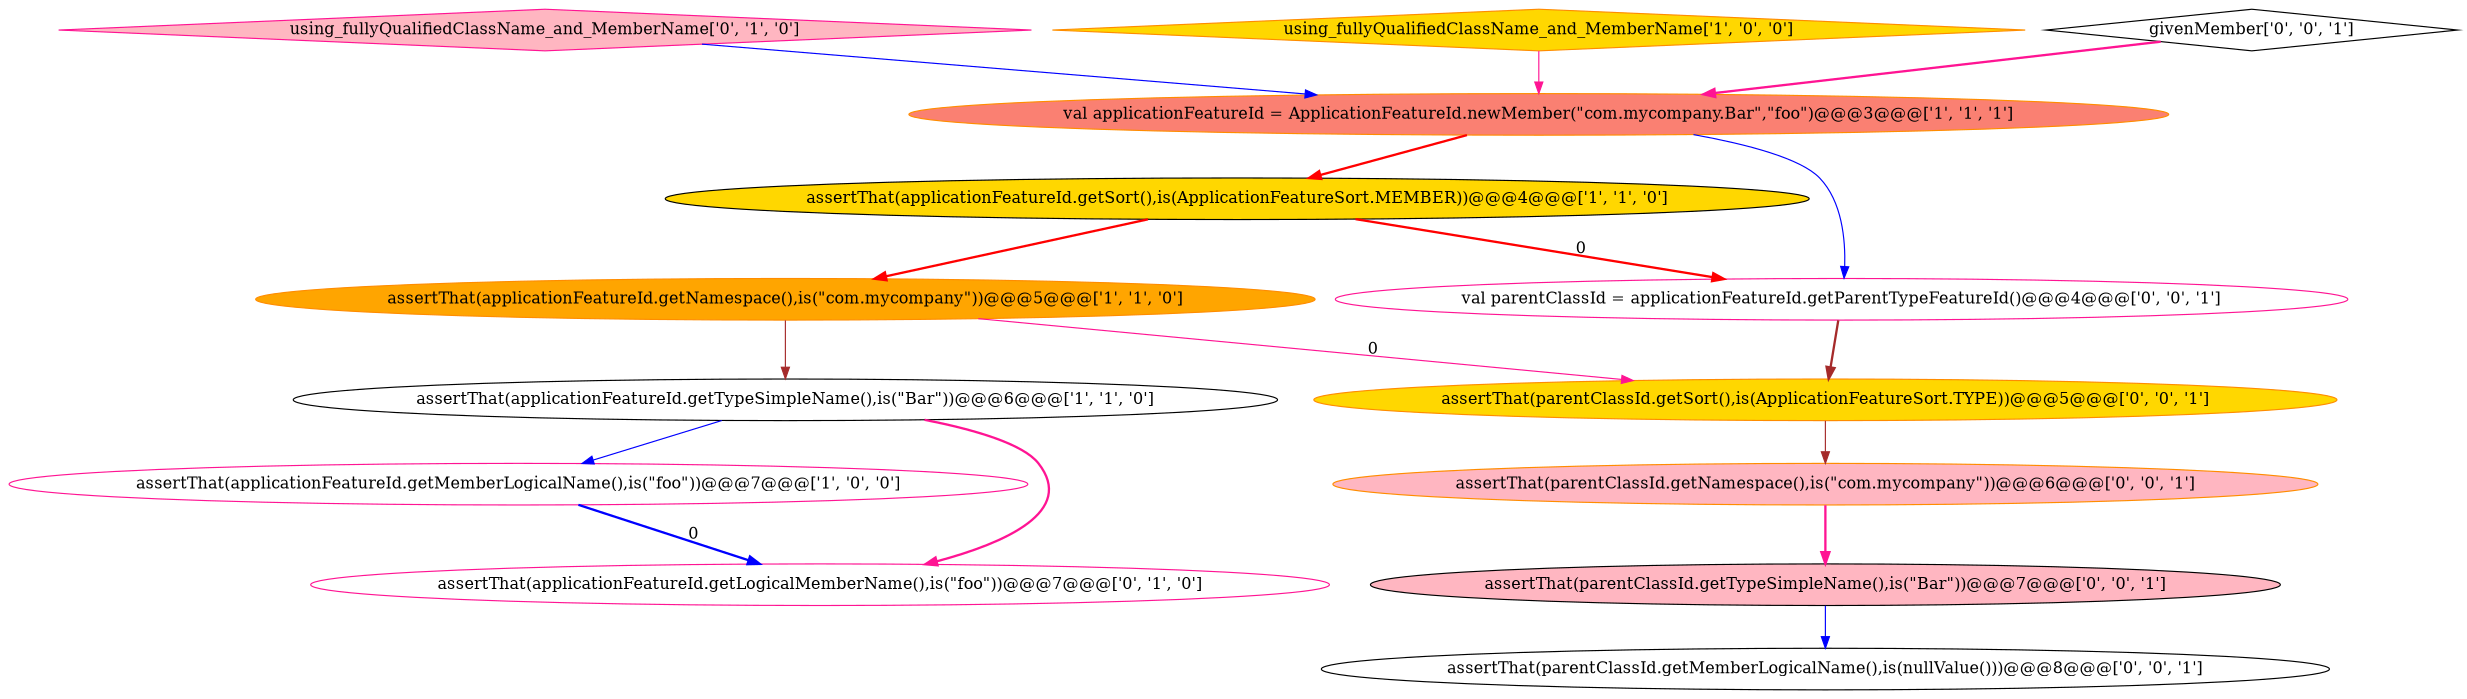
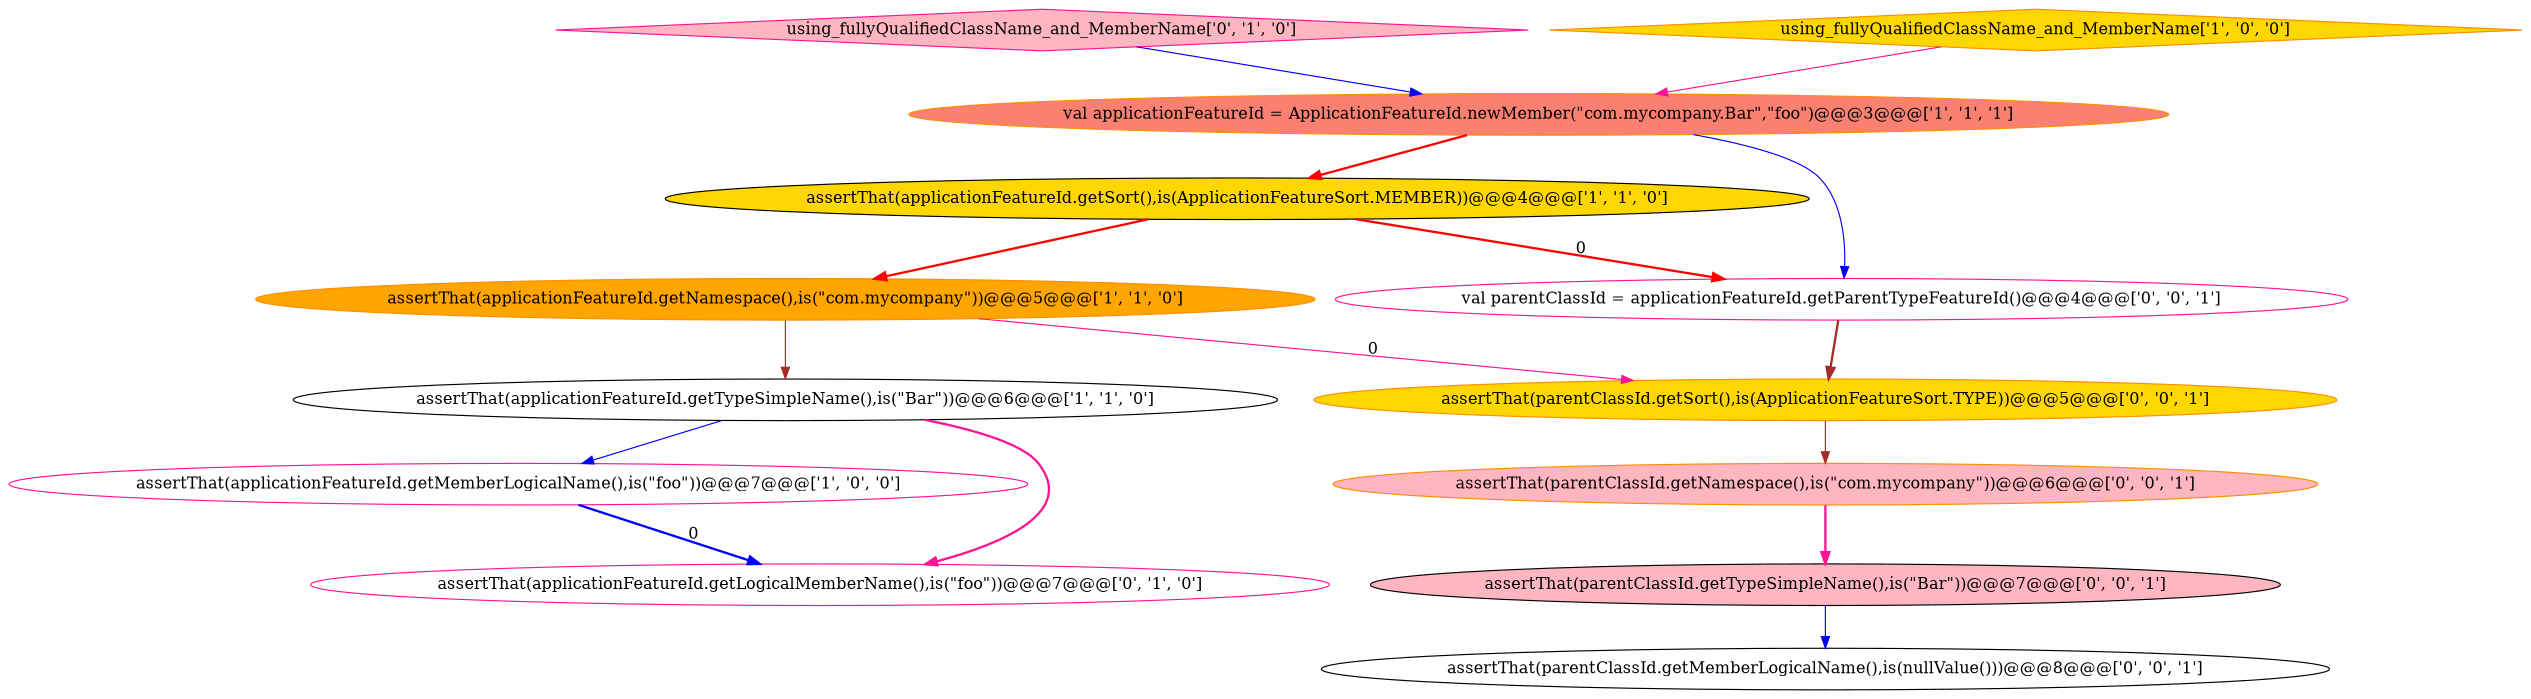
(2252, 30) -> none
